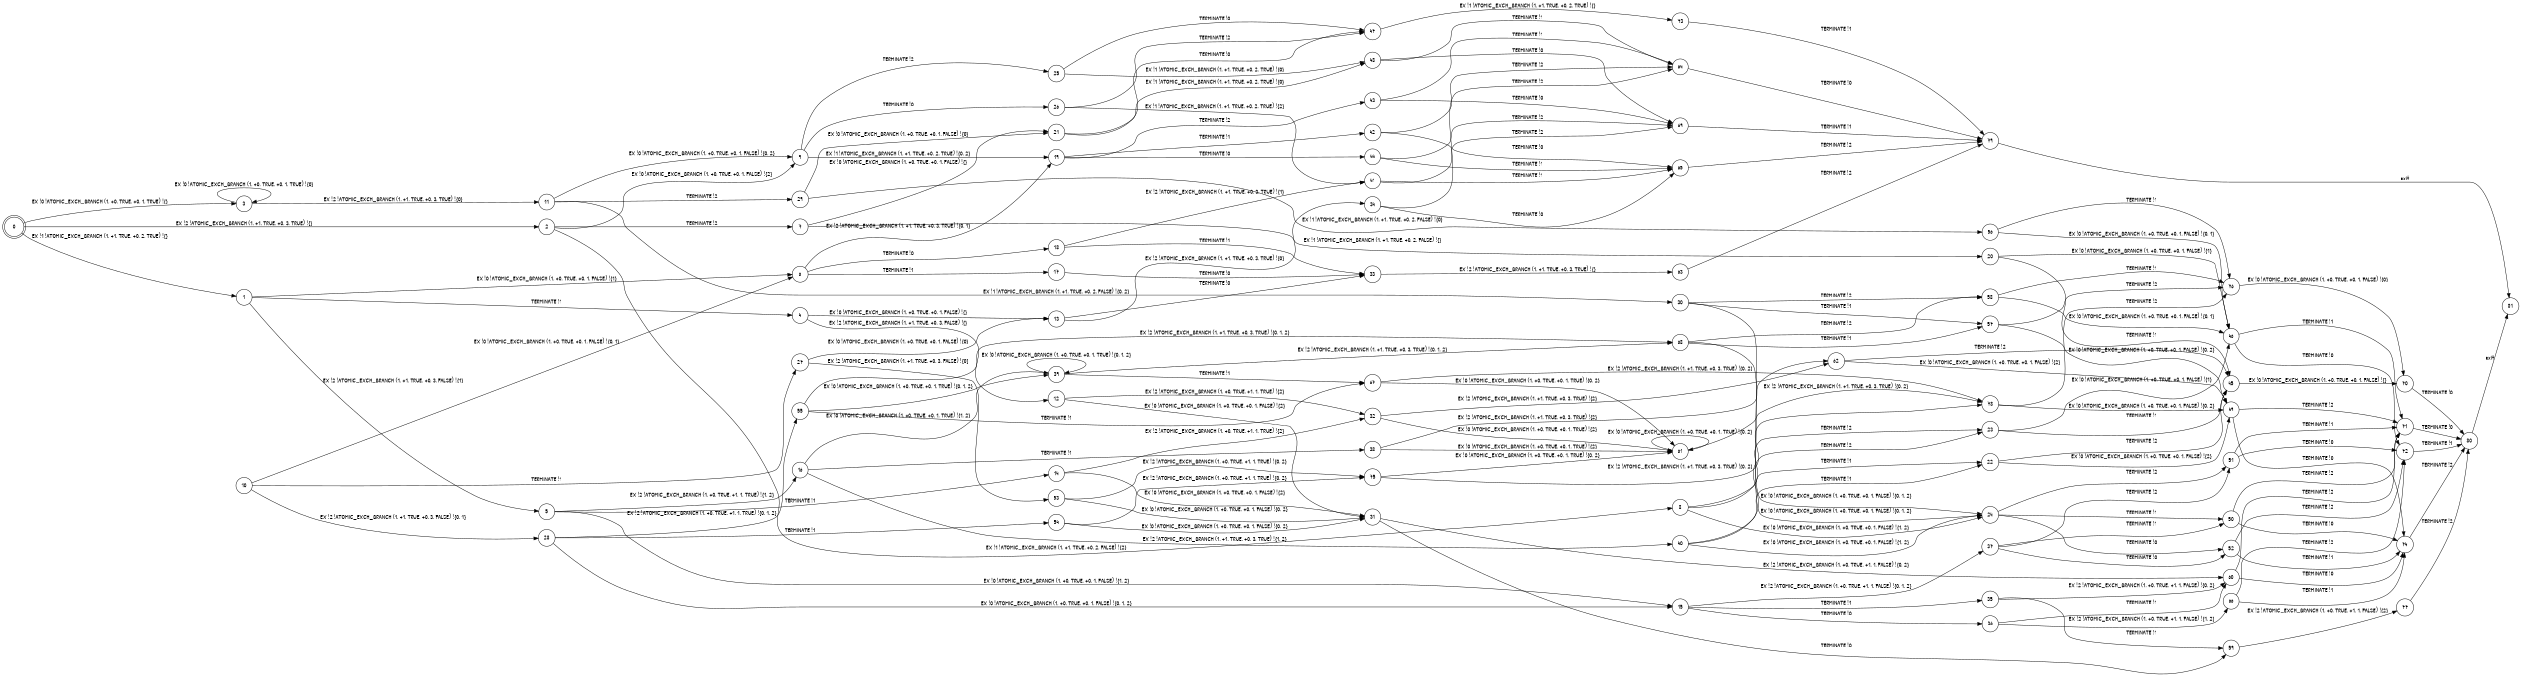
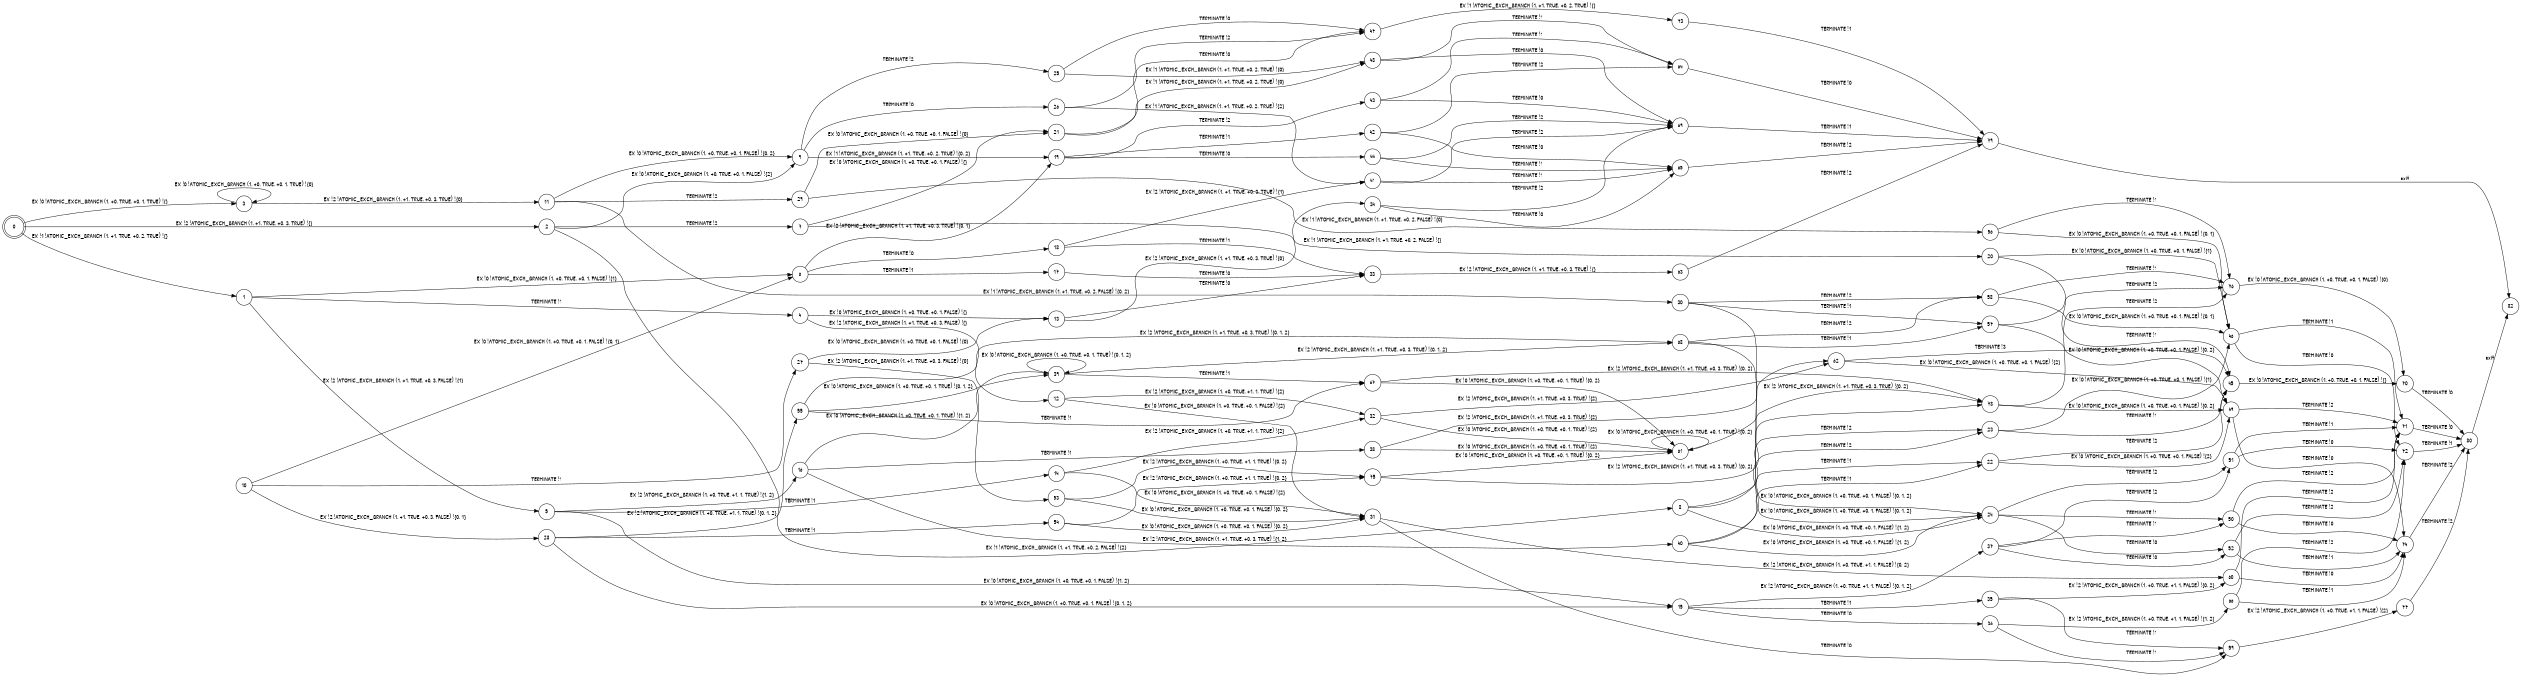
(1476, 88) -> (1544, 207)
(2511, 306) -> (2511, 306)
(1990, 347) -> (1990, 347)
(2117, 615) -> (2106, 660)
